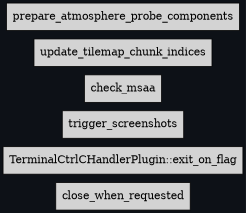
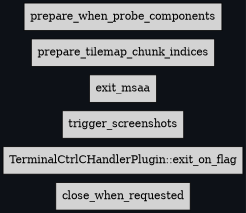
(123, 17) -> (123, 17)
(123, 53) -> (123, 53)
(123, 89) -> (123, 89)
